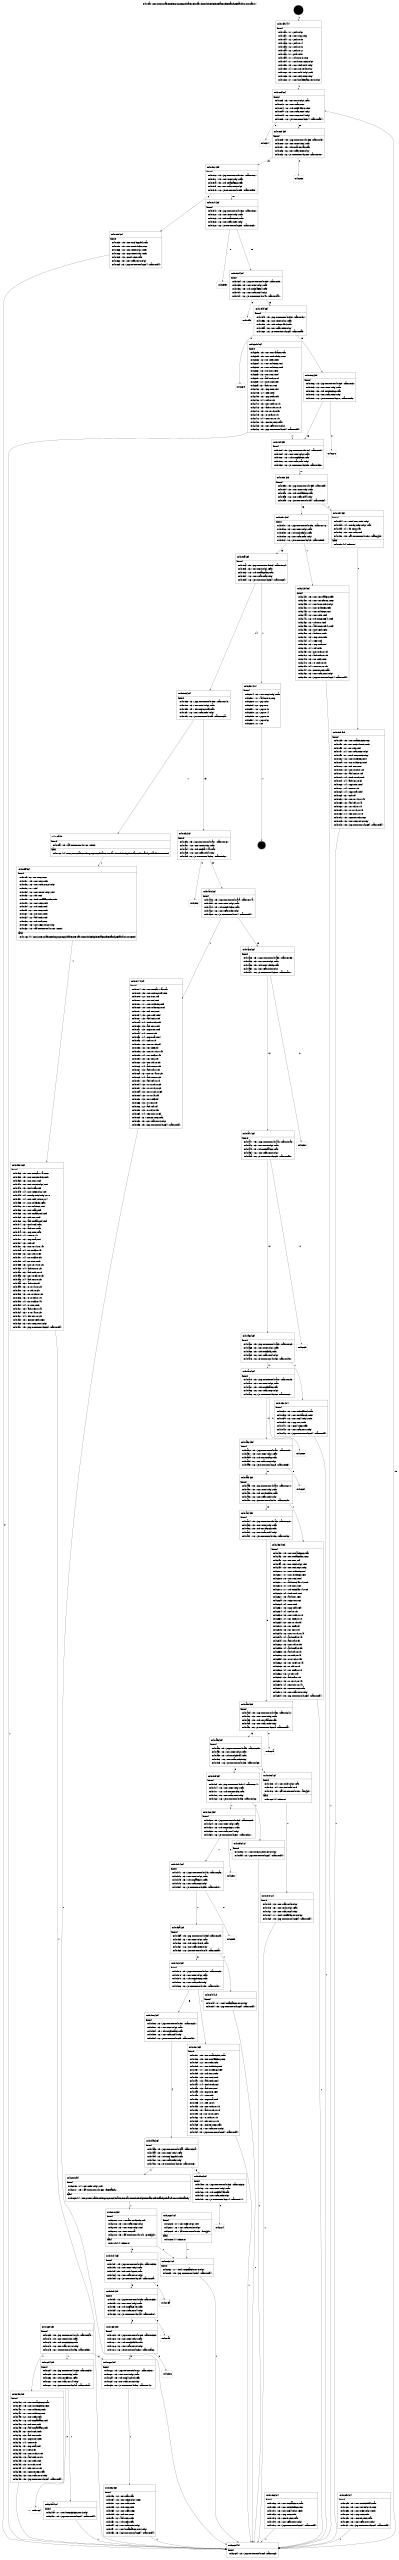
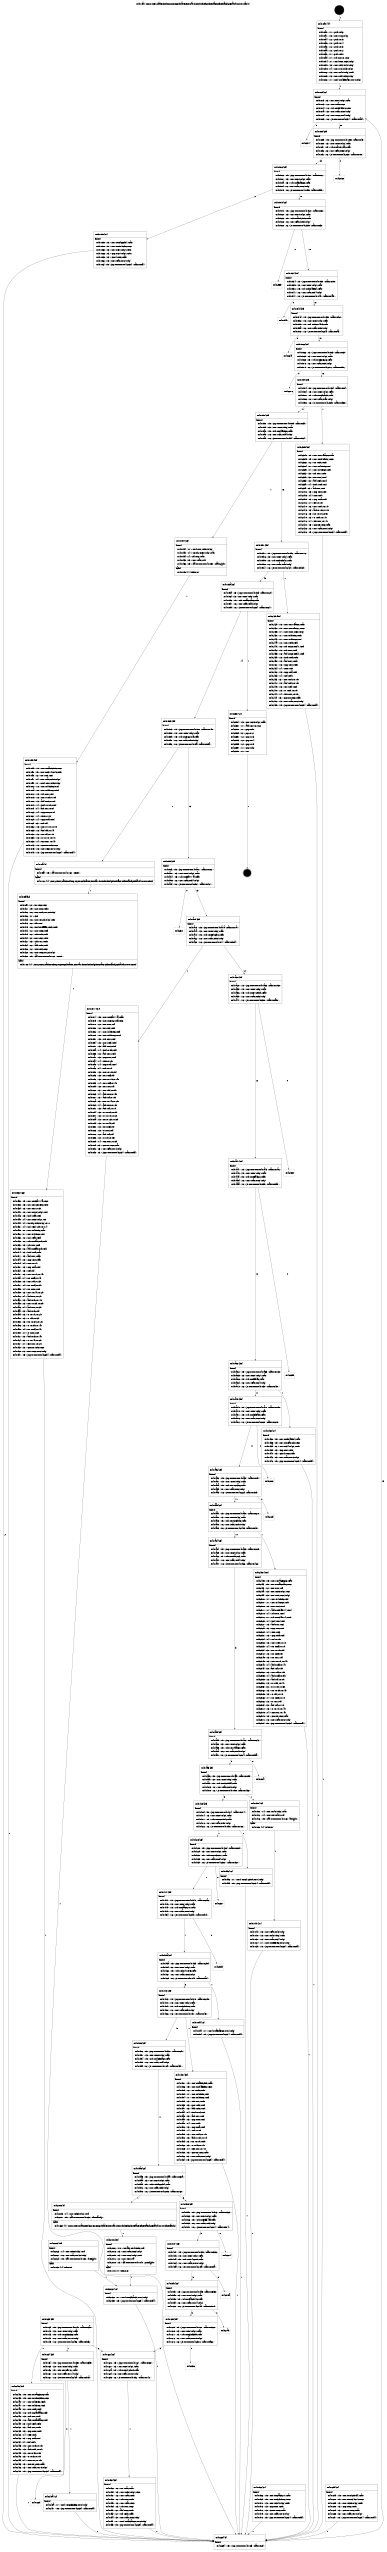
(291, 436) -> (322, 425)
(282, 551) -> (265, 579)
(131, 2249) -> (199, 2235)
